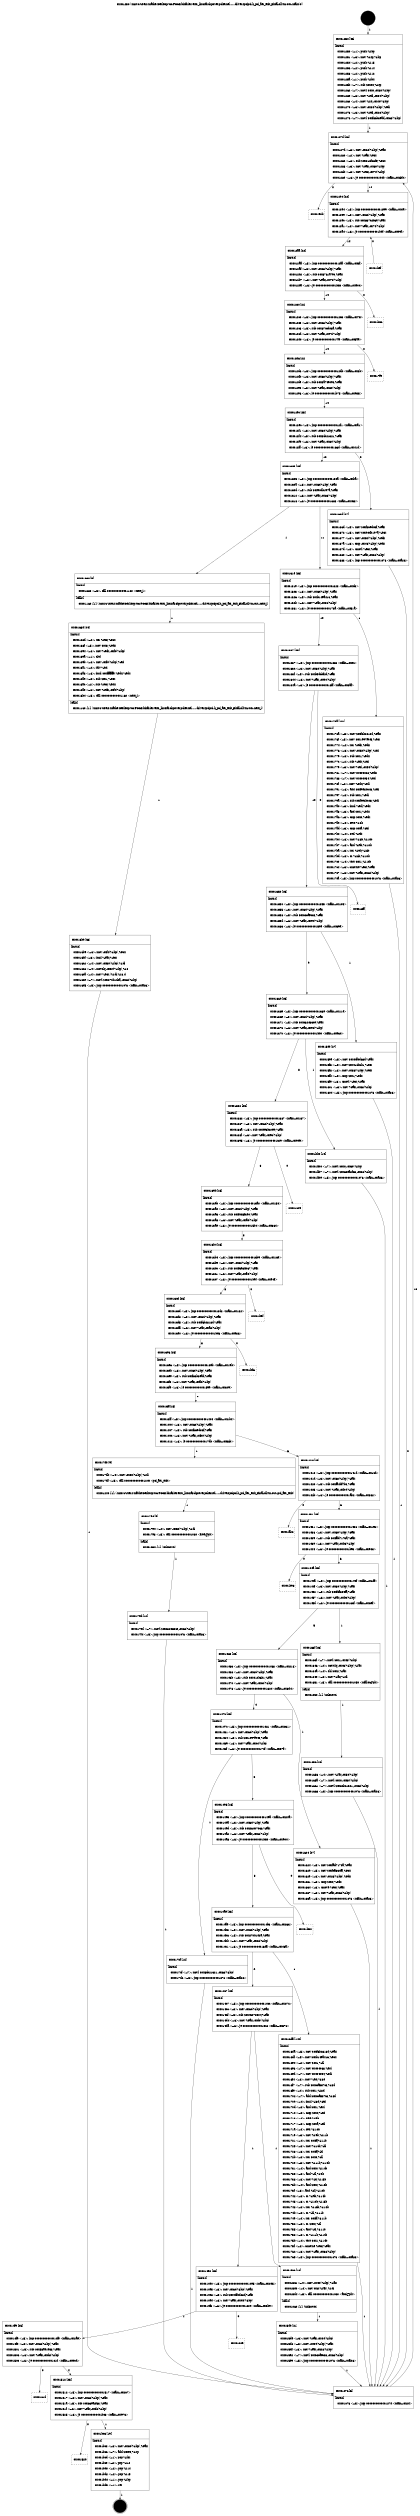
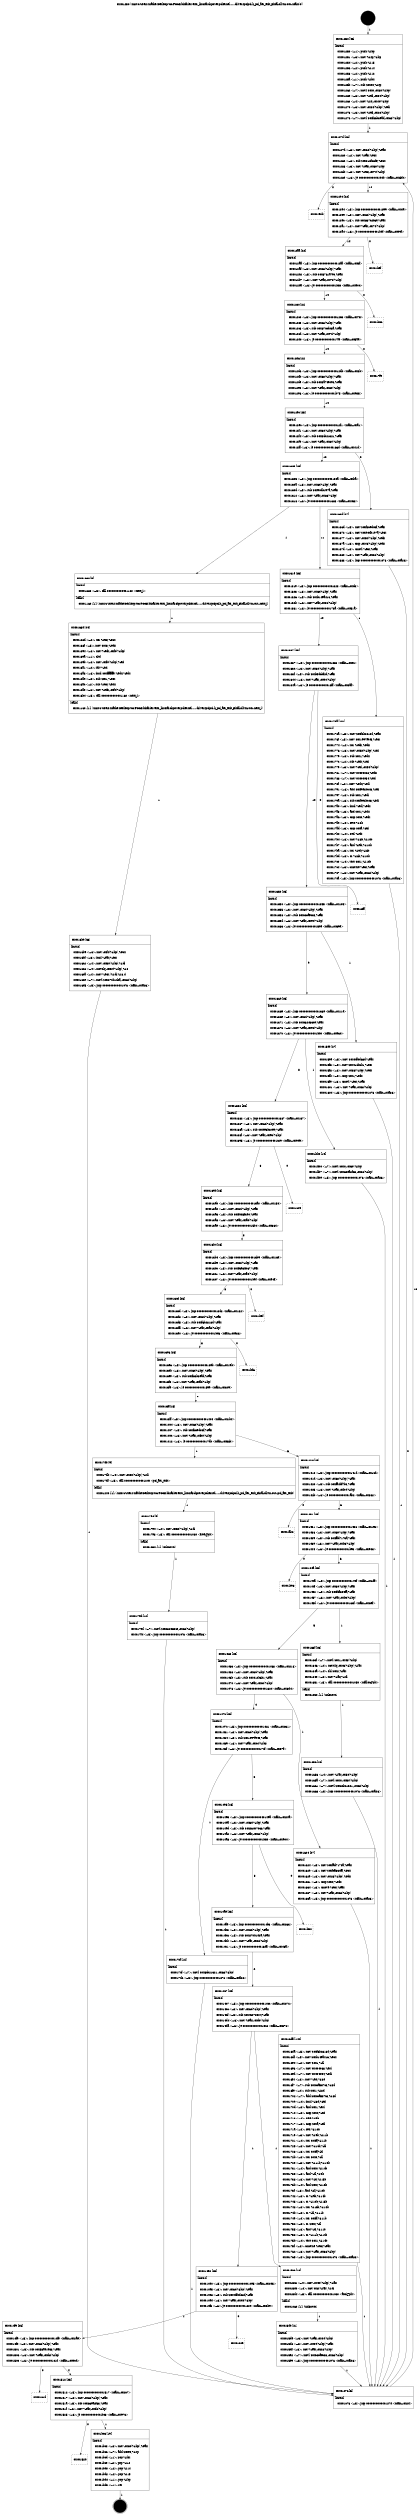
(373, 251) -> (369, 250)
(296, 1990) -> none
